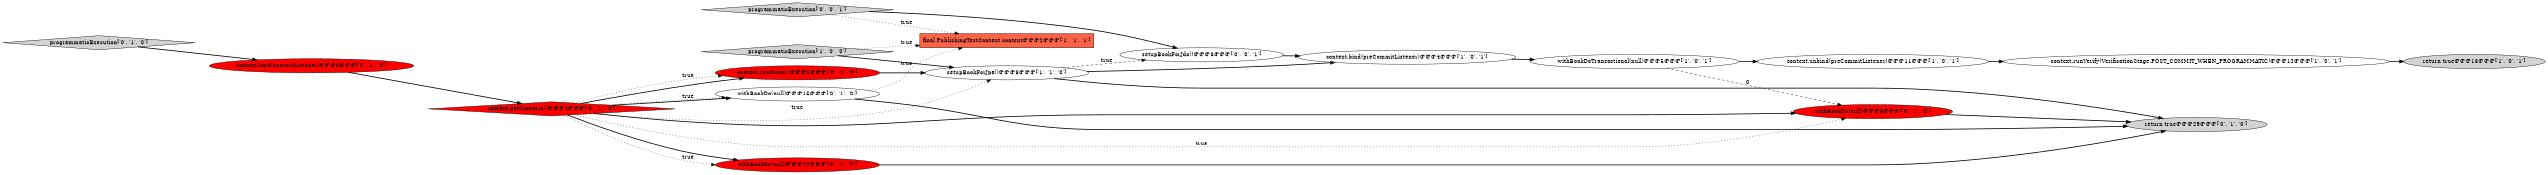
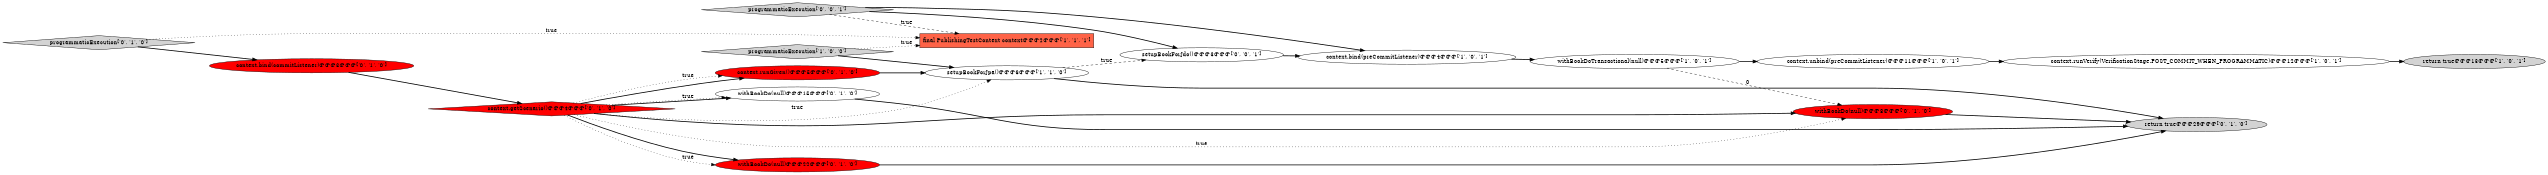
(892, 24) -> (892, 24)
(912, 67) -> (533, 34)
(1209, 68) -> (1114, 19)
